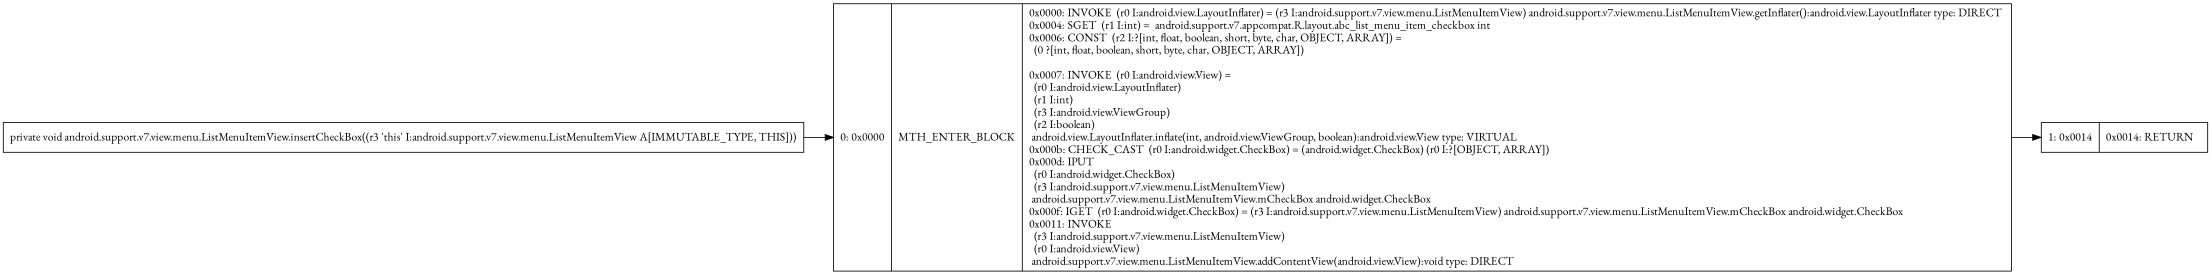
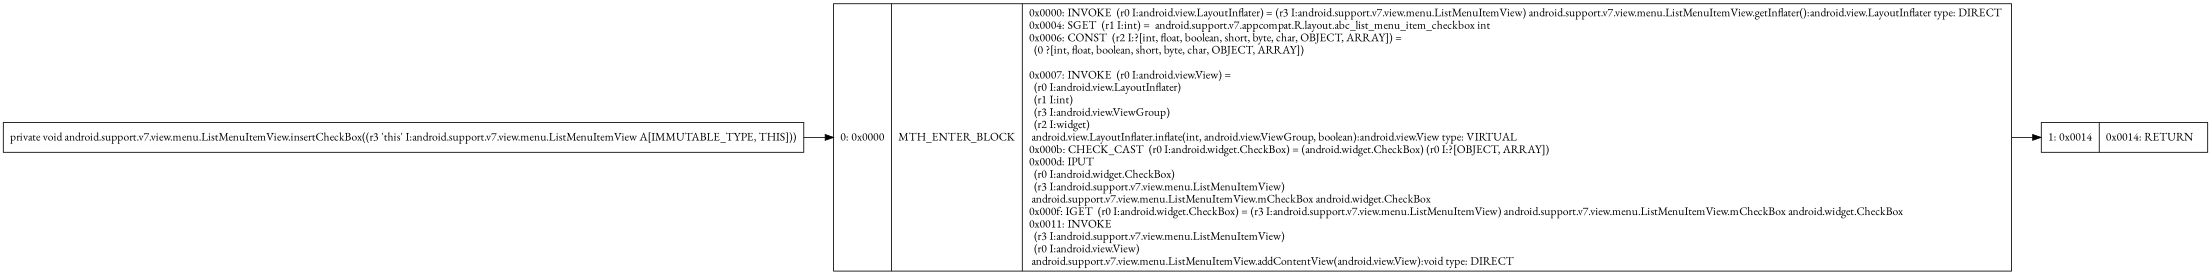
(1062, 125) -> (1060, 125)
